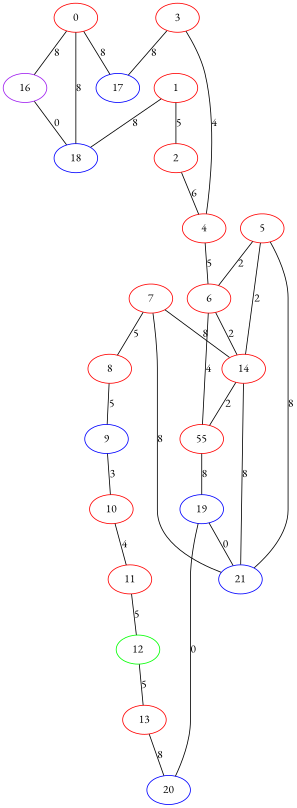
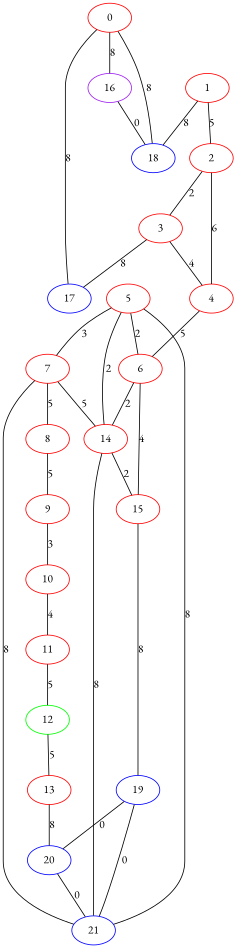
none -> (186, 193)
none -> (81, 328)
(205, 334) -> (84, 404)
(107, 439) -> (48, 509)
(202, 439) -> (138, 509)
none -> (71, 895)
